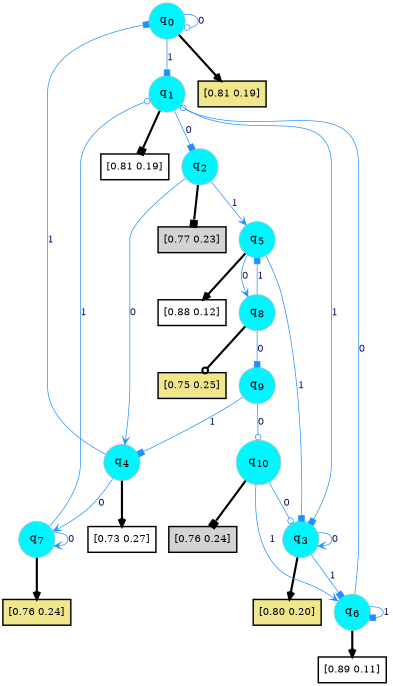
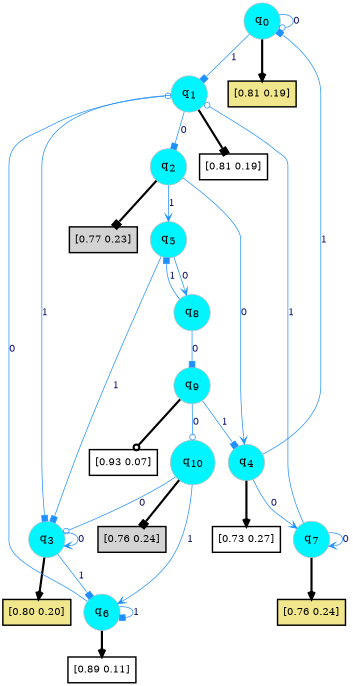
(192, 313) -> none
(192, 386) -> none
none -> (123, 462)
